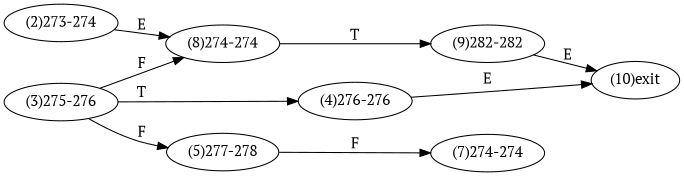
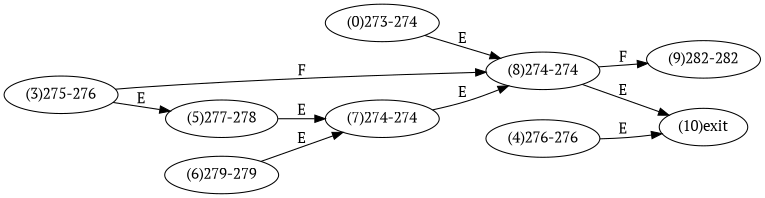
(61, 23) -> (382, 23)
(355, 36) -> (623, 58)
(560, 62) -> (621, 98)
none -> (466, 101)
(203, 102) -> none
(142, 133) -> (141, 99)
(355, 144) -> (302, 111)
none -> (222, 175)
